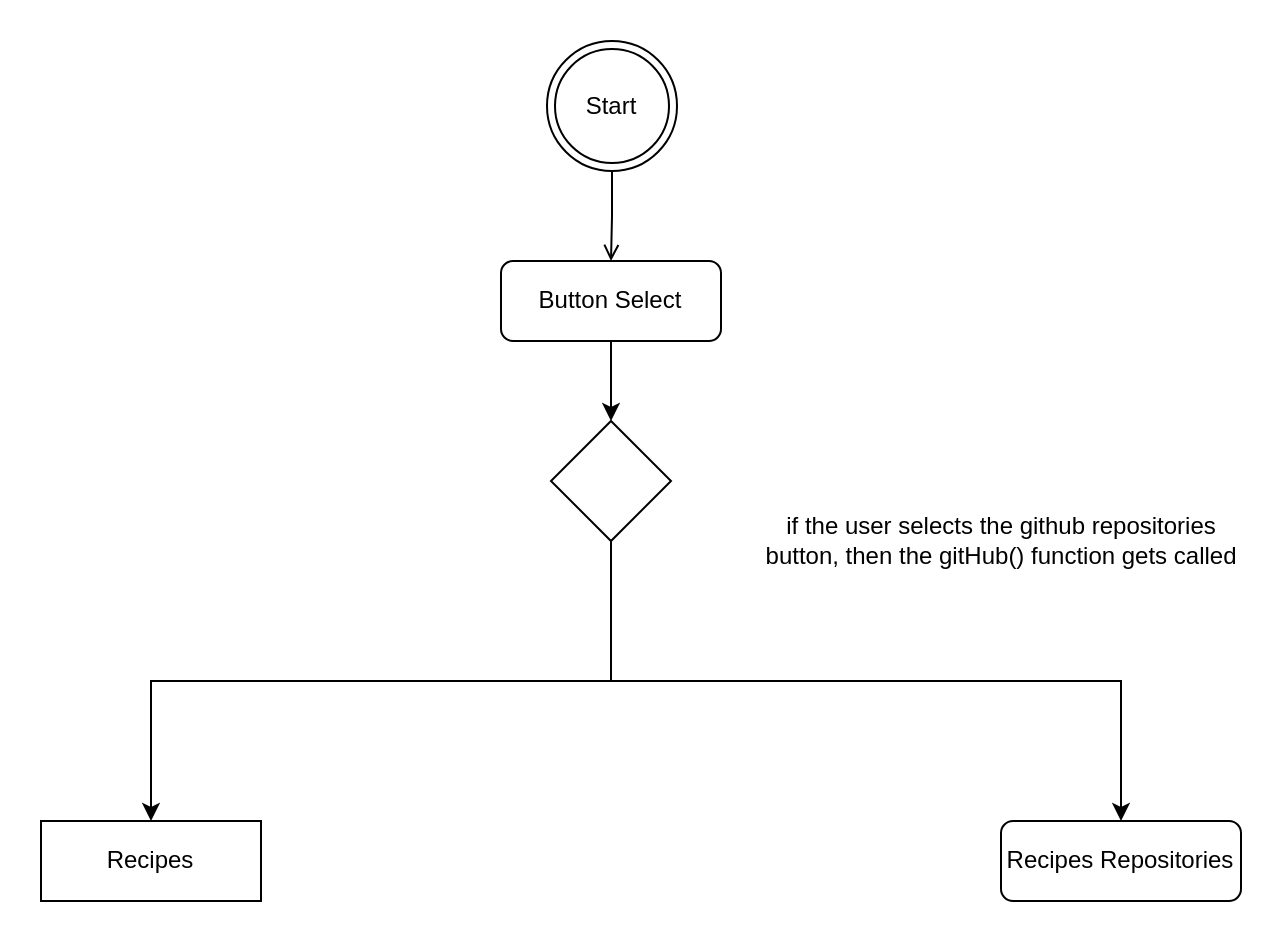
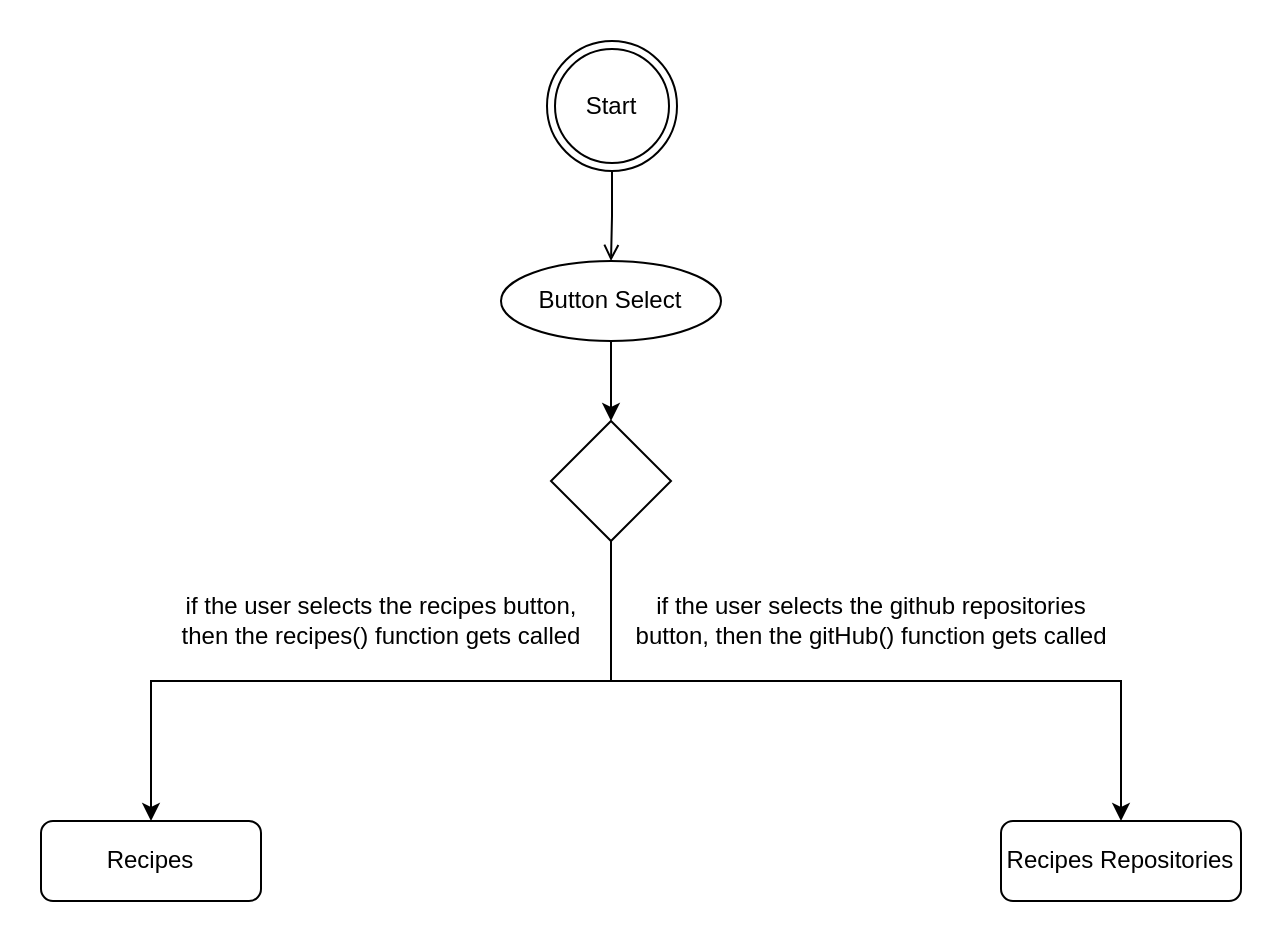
(611, 301) -> (611, 301)
(1001, 541) -> (871, 621)
none -> (381, 621)
(151, 861) -> (151, 861)
